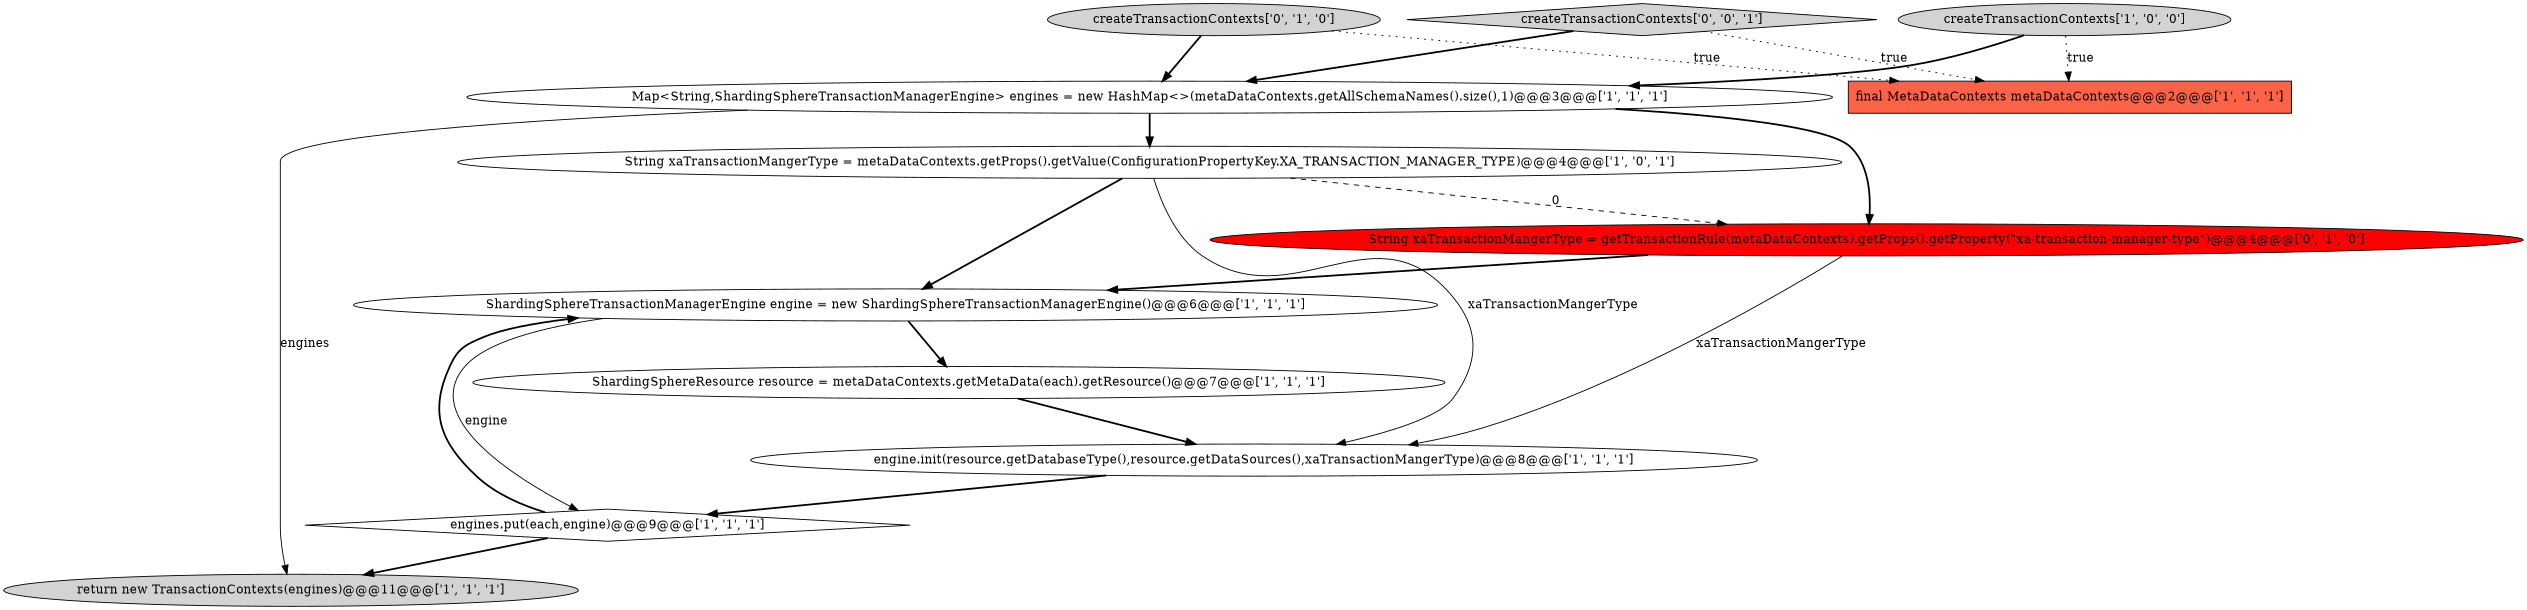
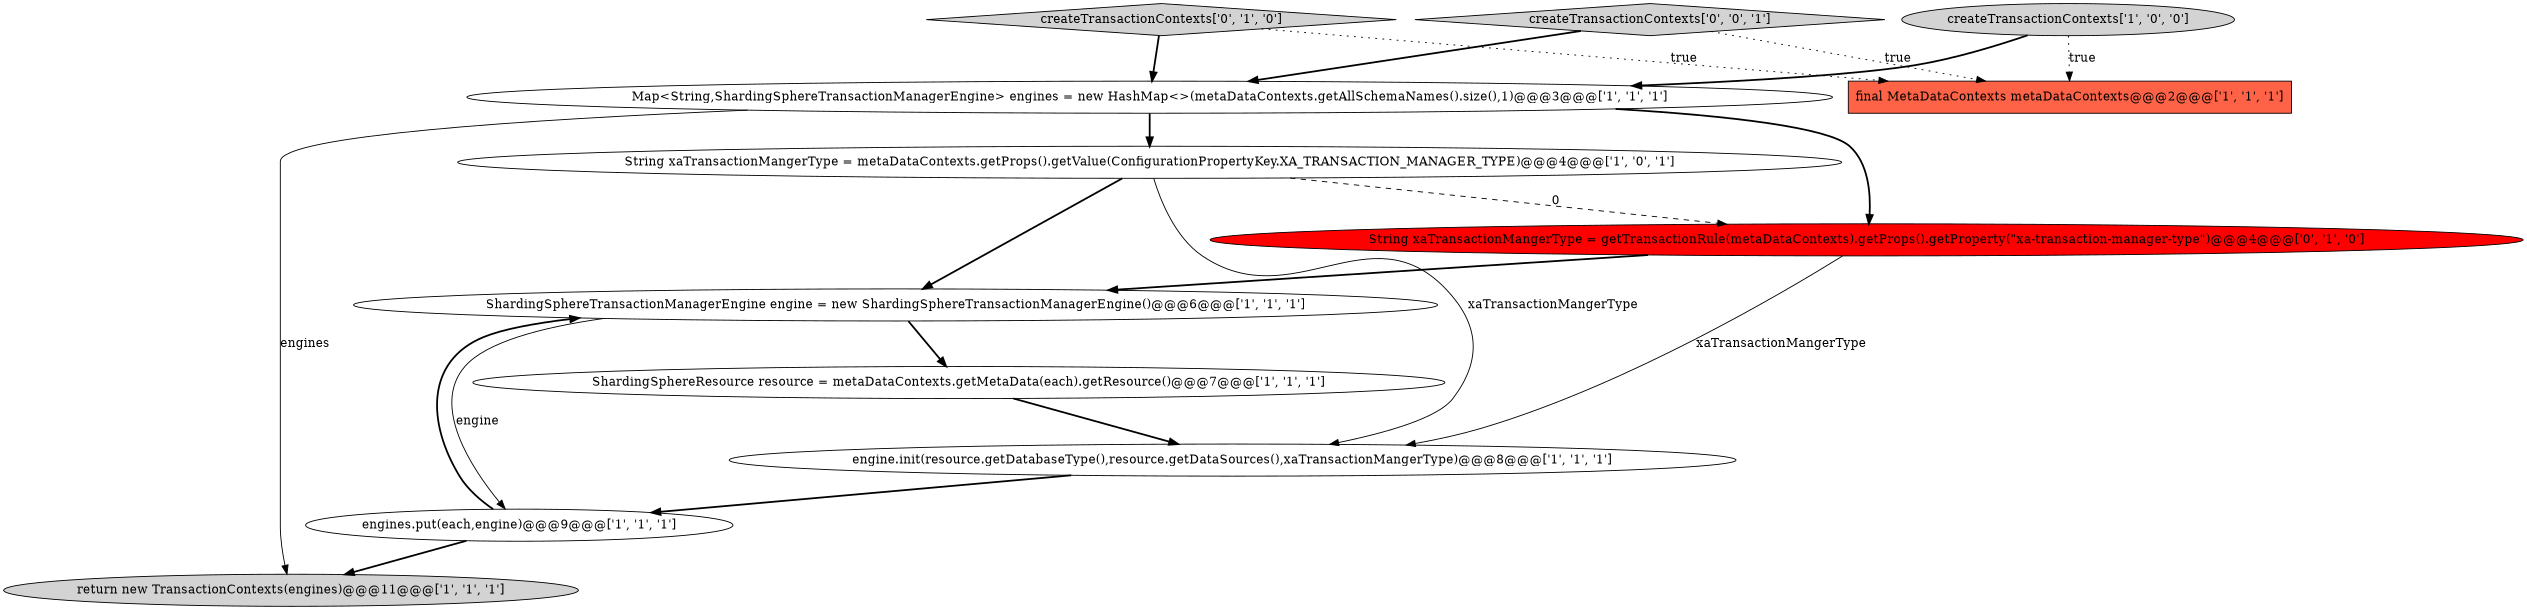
(1214, 20) -> (1161, 20)
(608, 525) -> (519, 525)
